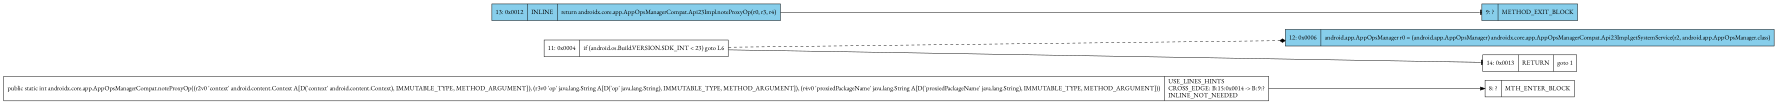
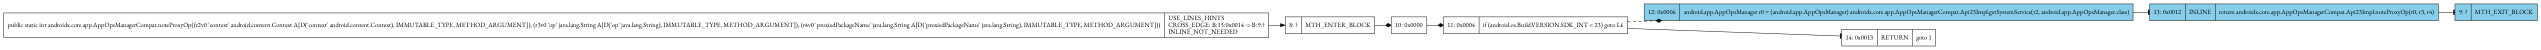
(1538, 12) -> (2504, 12)
none -> (2140, 12)
none -> (1409, 25)
